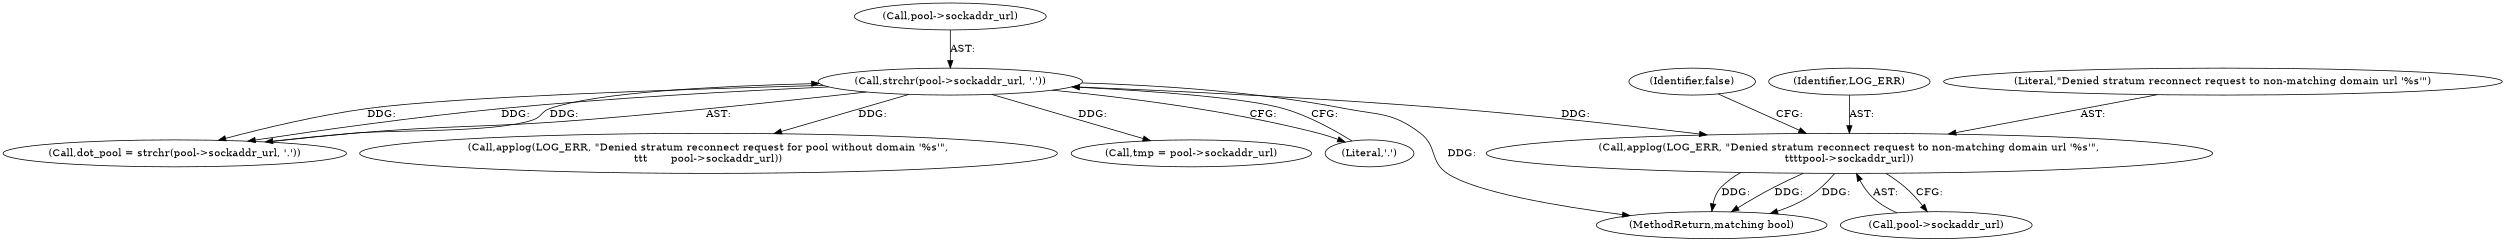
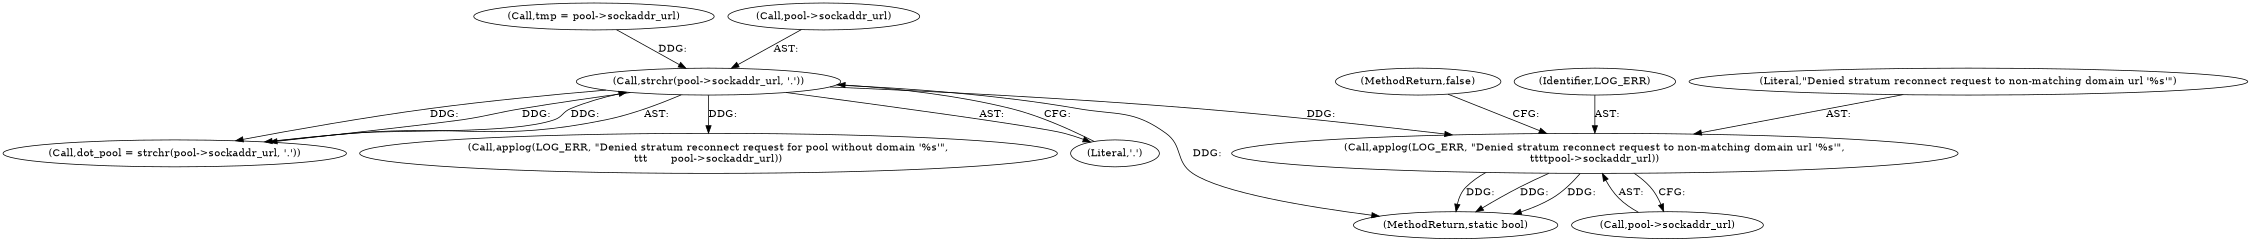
(1692, 82) -> (1418, 82)
(1265, 114) -> (994, 114)
(1068, 117) -> (648, 47)
(1712, 225) -> (1456, 225)
